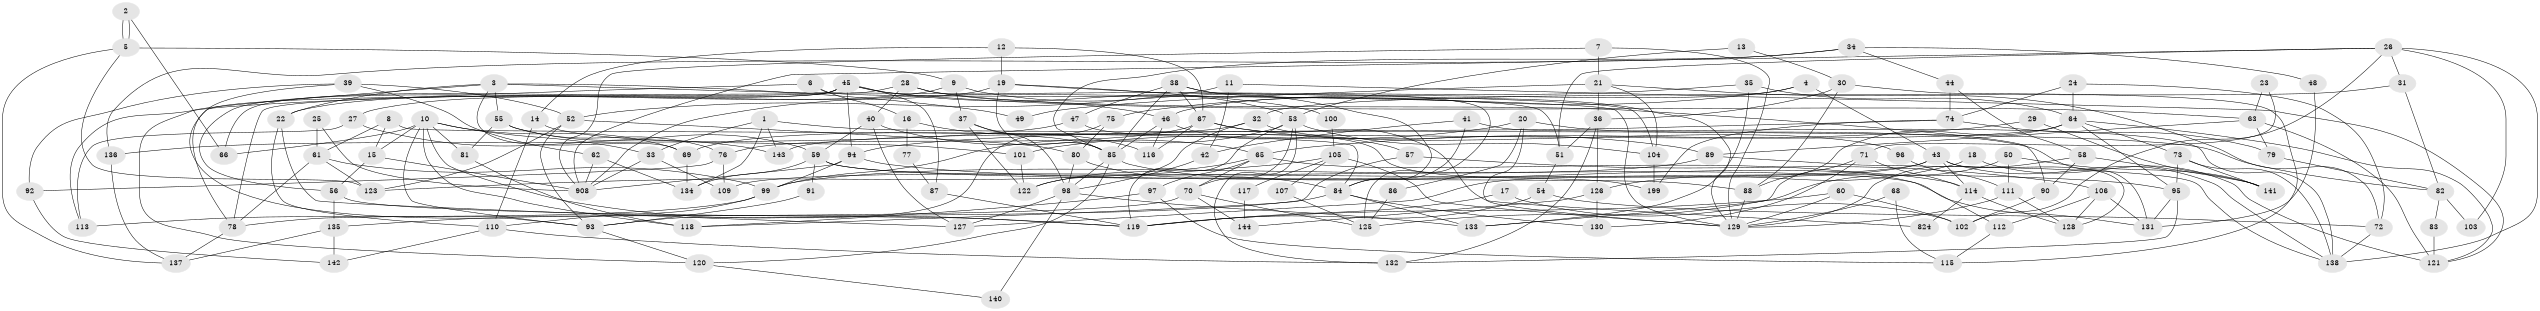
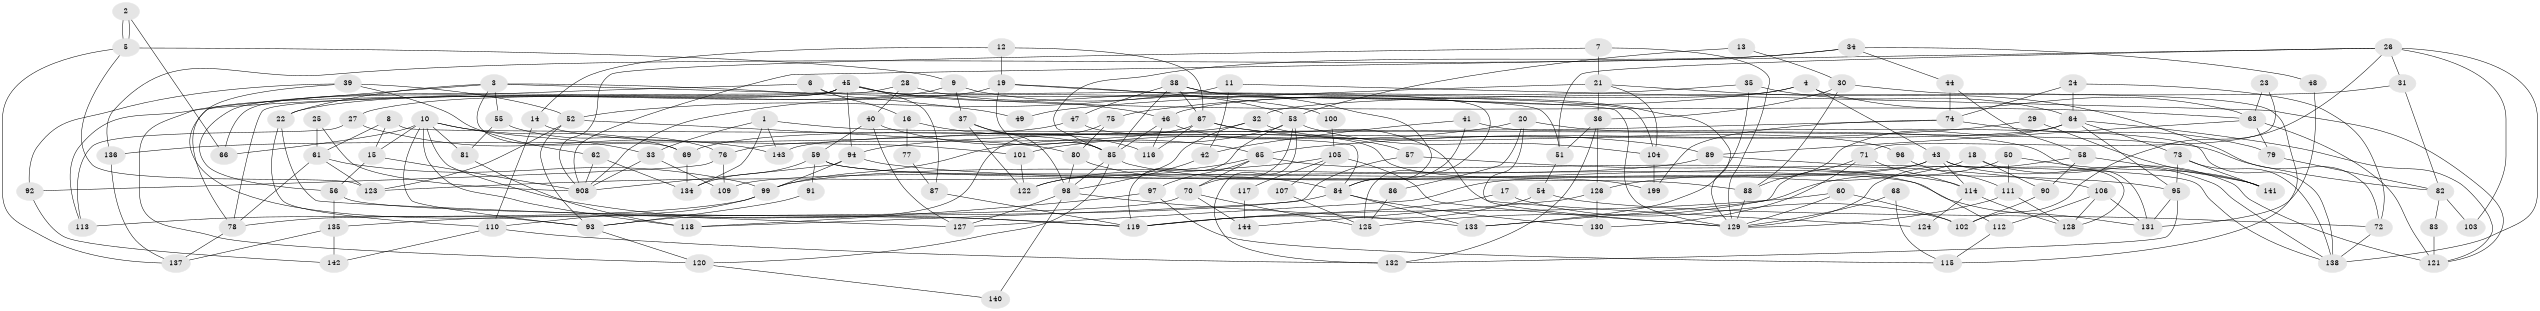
none -> (2061, 100)
(1723, 116) -> (2009, 173)
(672, 136) -> none
(1924, 228) -> (1924, 228)
